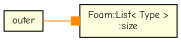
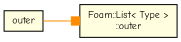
(128, 21) -> (128, 21)
